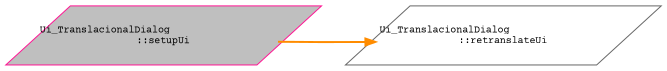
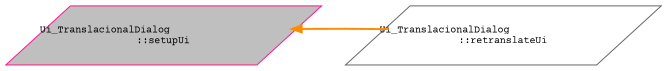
(322, 42) -> (345, 29)
